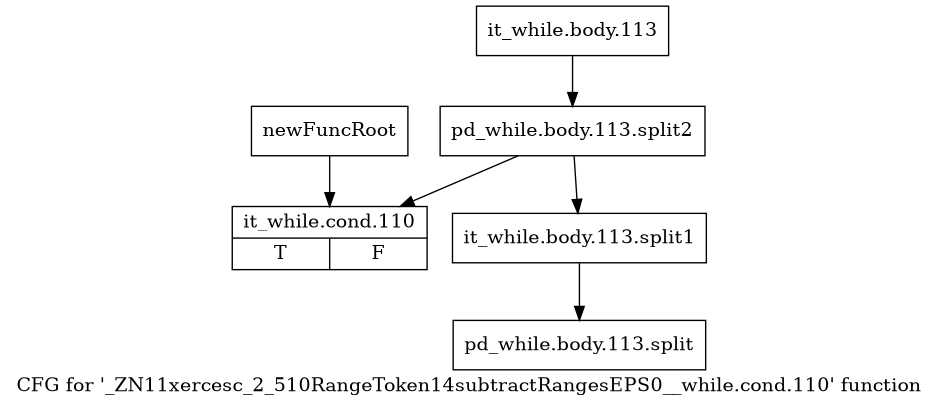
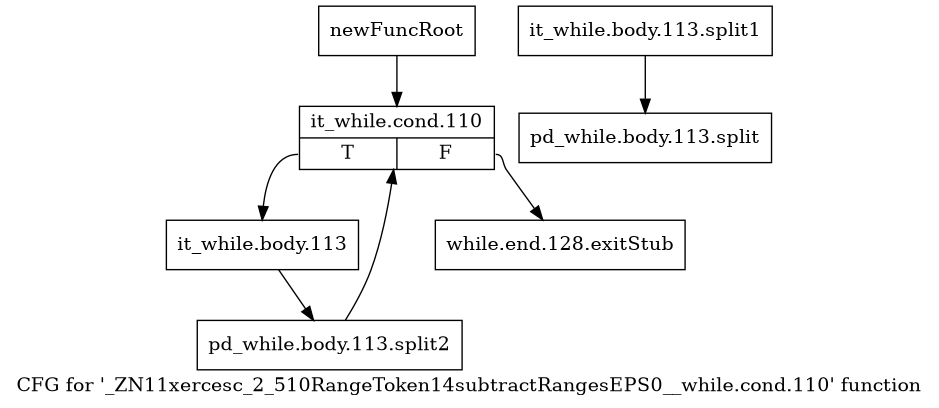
none -> (272, 173)
(576, 178) -> none
none -> (560, 245)
